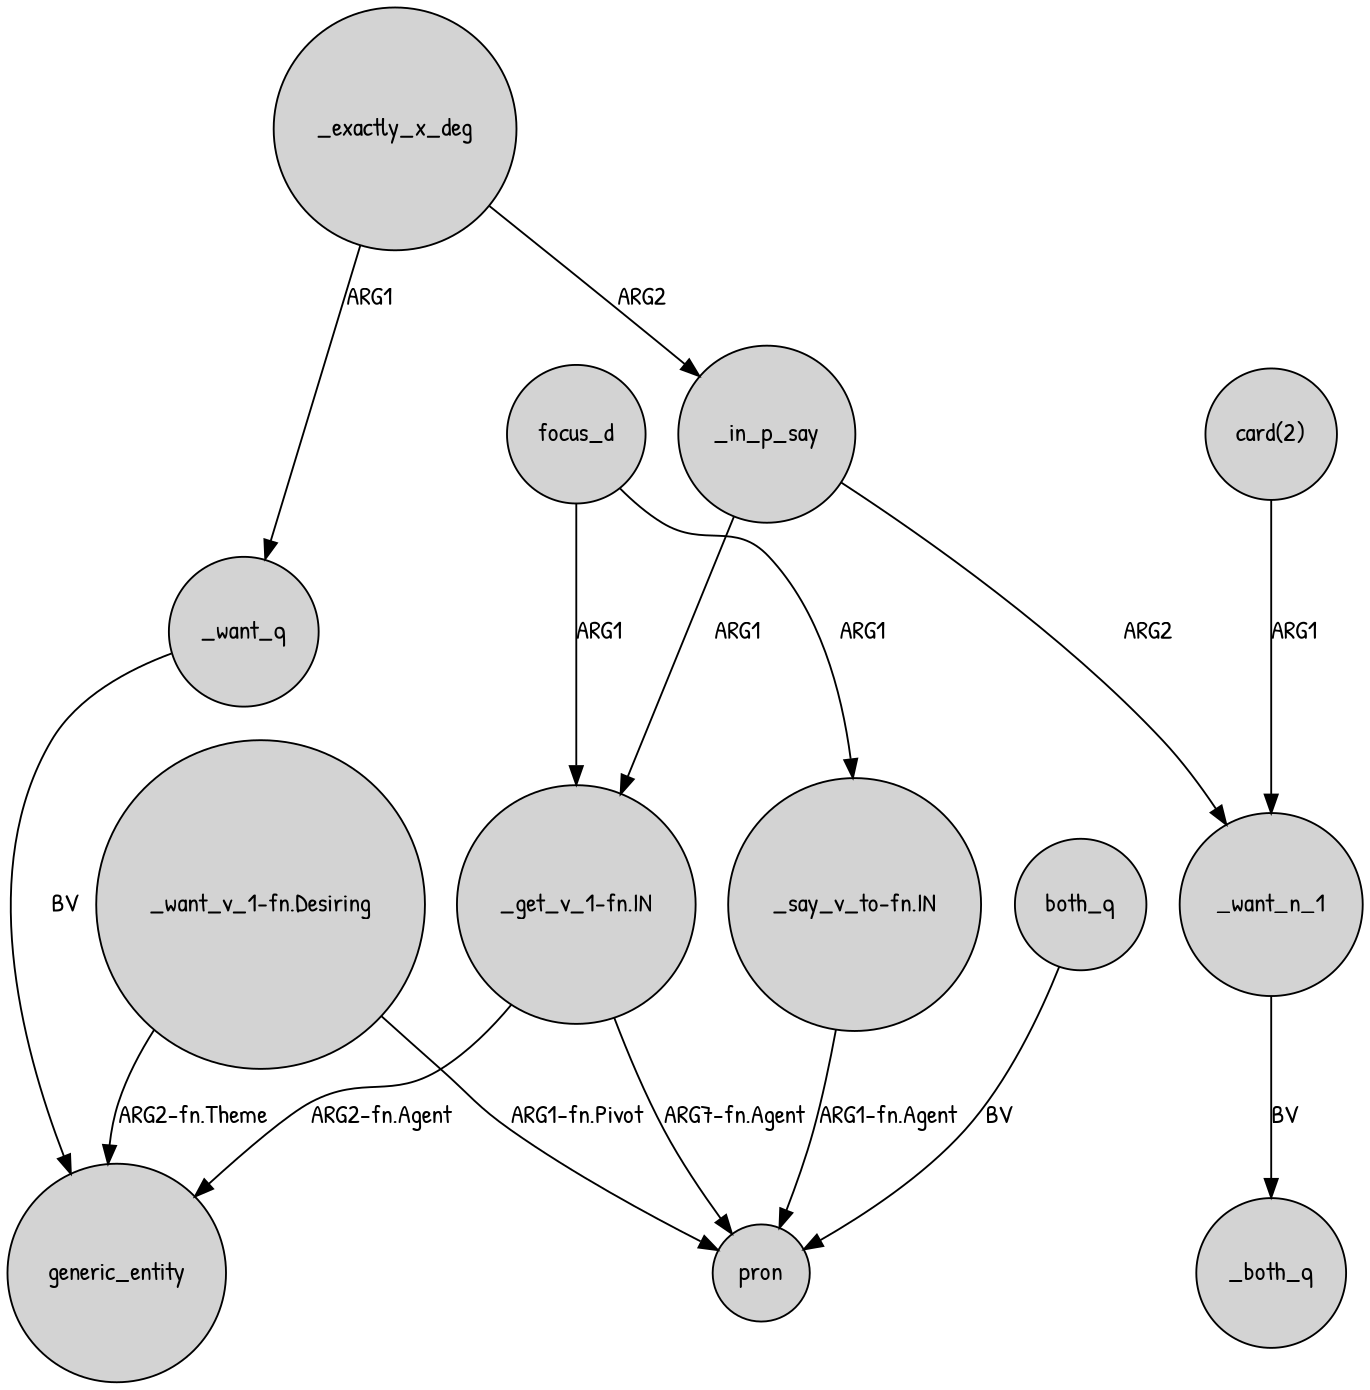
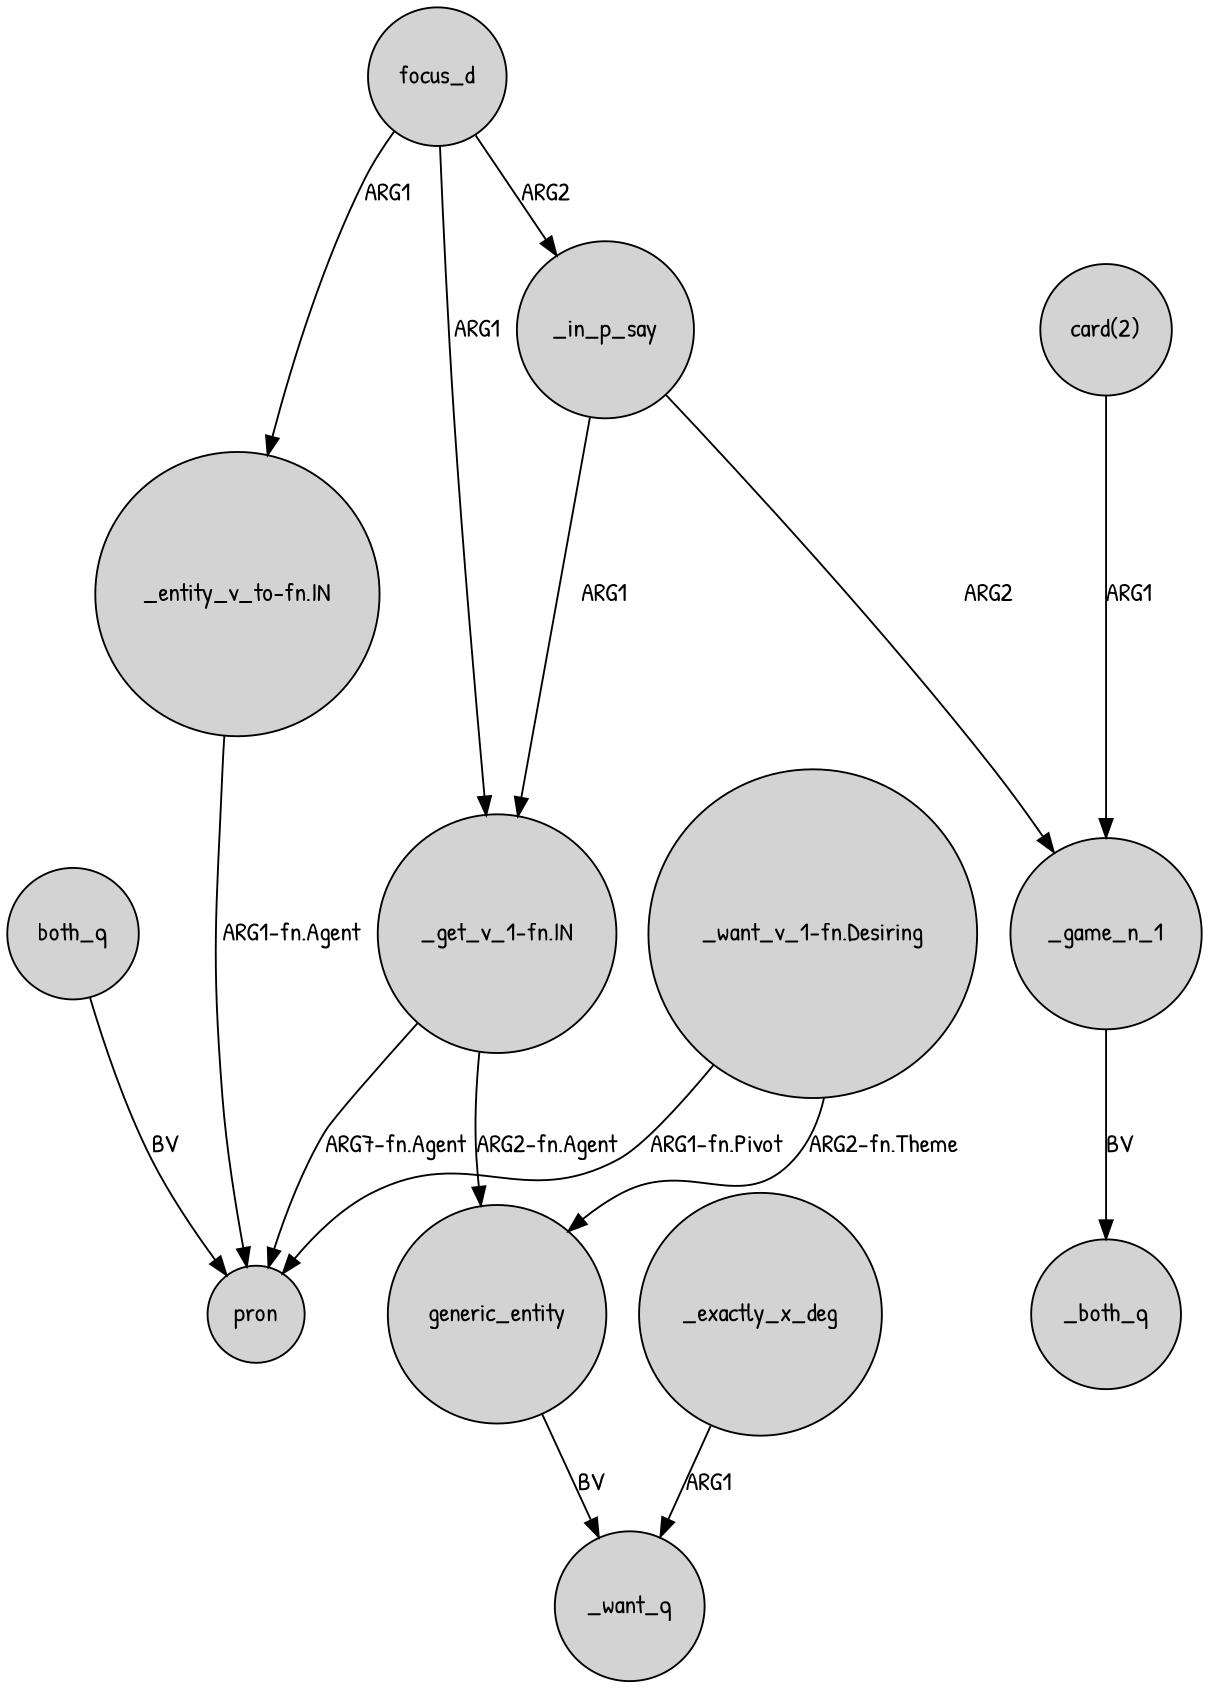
(587, 285) -> (511, 187)
(13, 873) -> (567, 1467)
(855, 905) -> (237, 594)
(1271, 905) -> (1106, 934)
